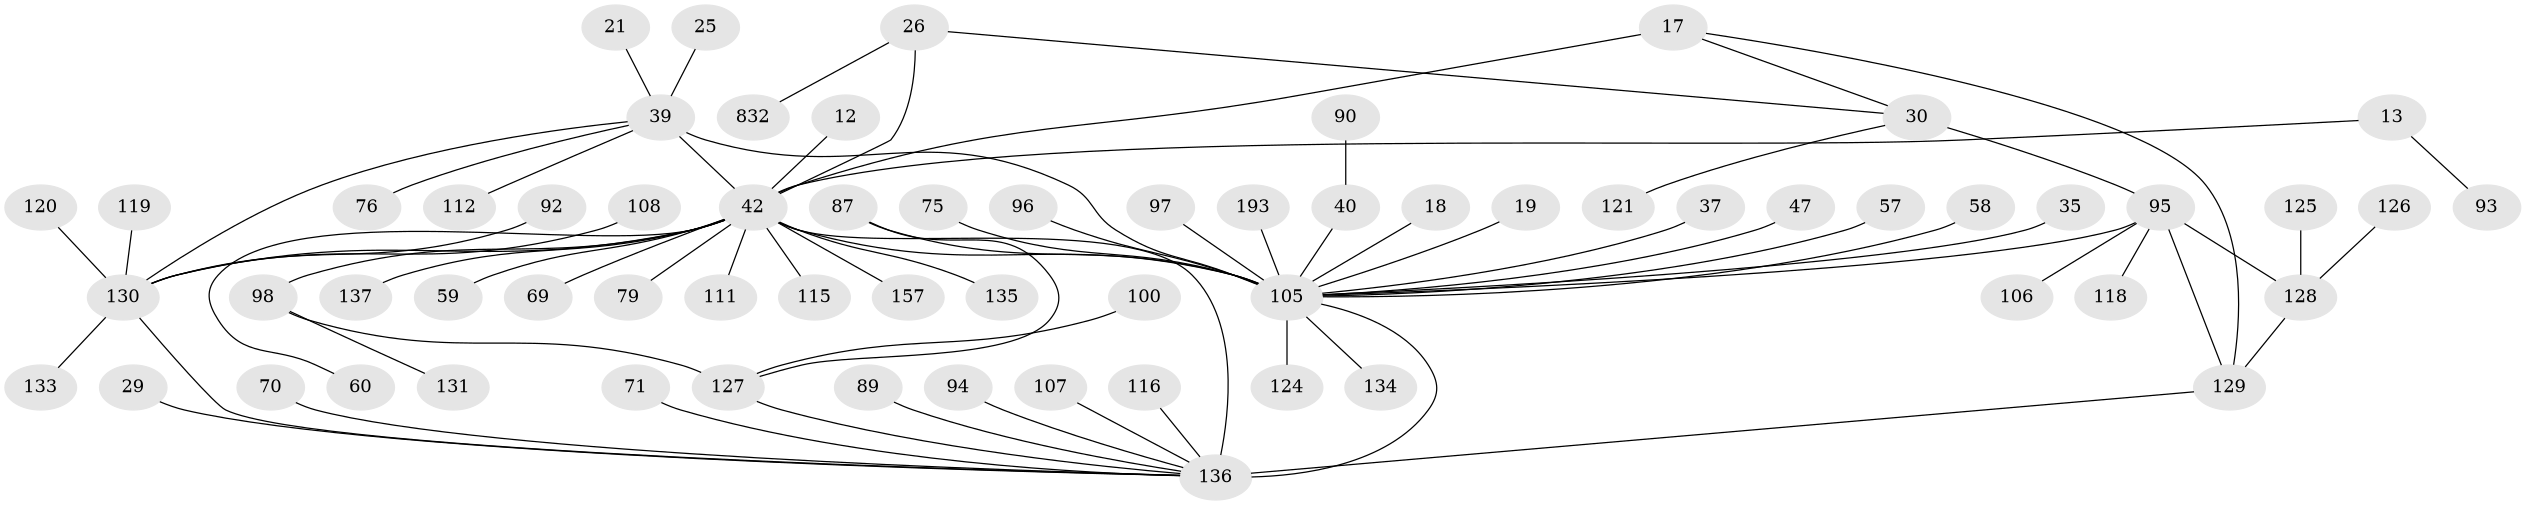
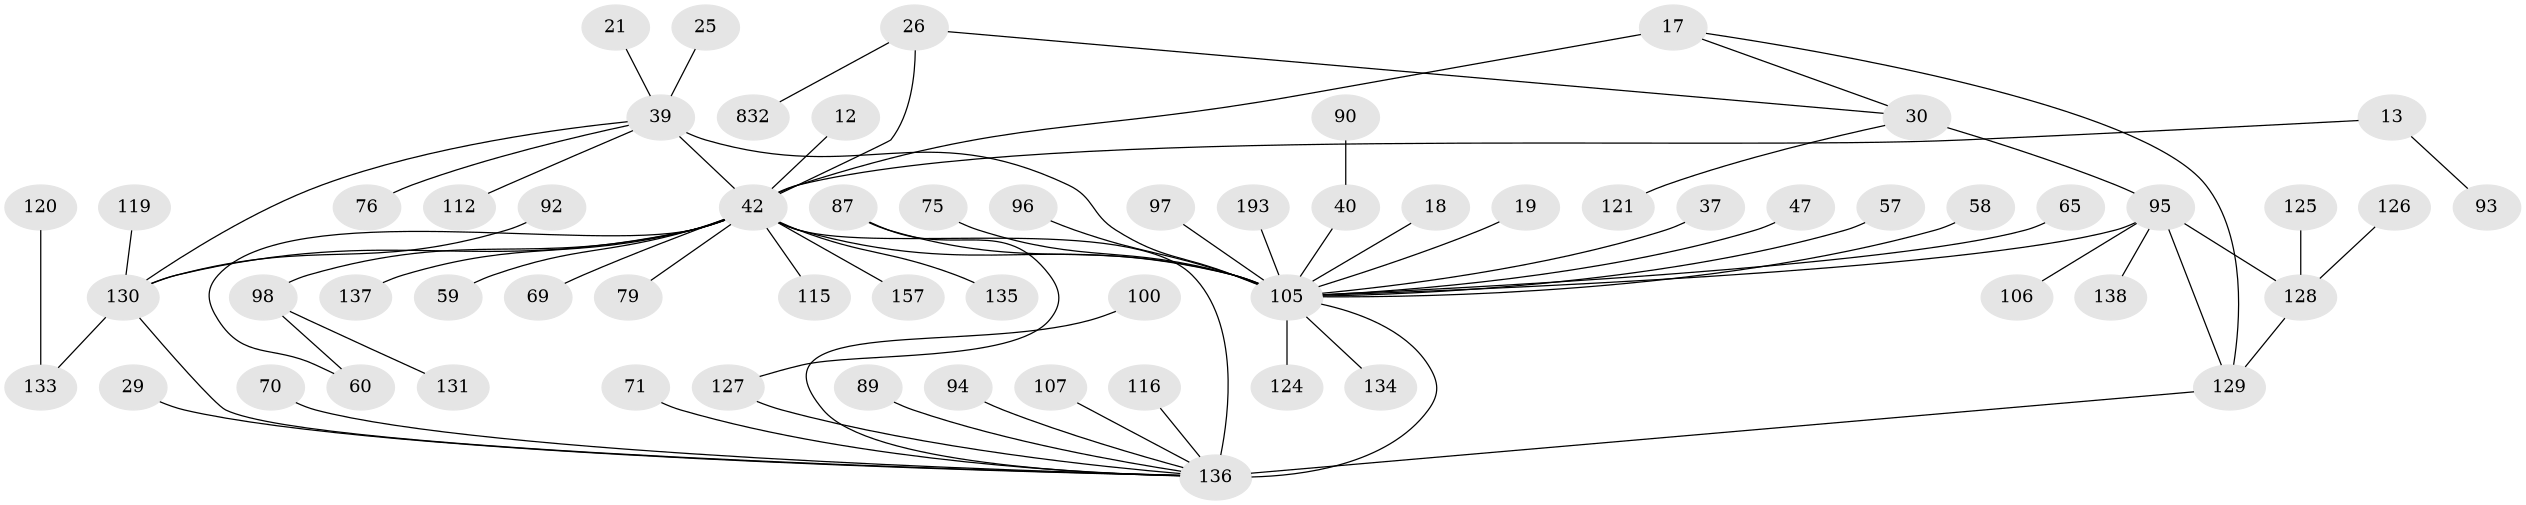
(644, 208) -> none
(2071, 208) -> (2071, 208)
(82, 253) -> (41, 297)
(721, 298) -> none
(2111, 298) -> (2111, 298)
(936, 342) -> (825, 411)
(495, 343) -> (312, 343)
